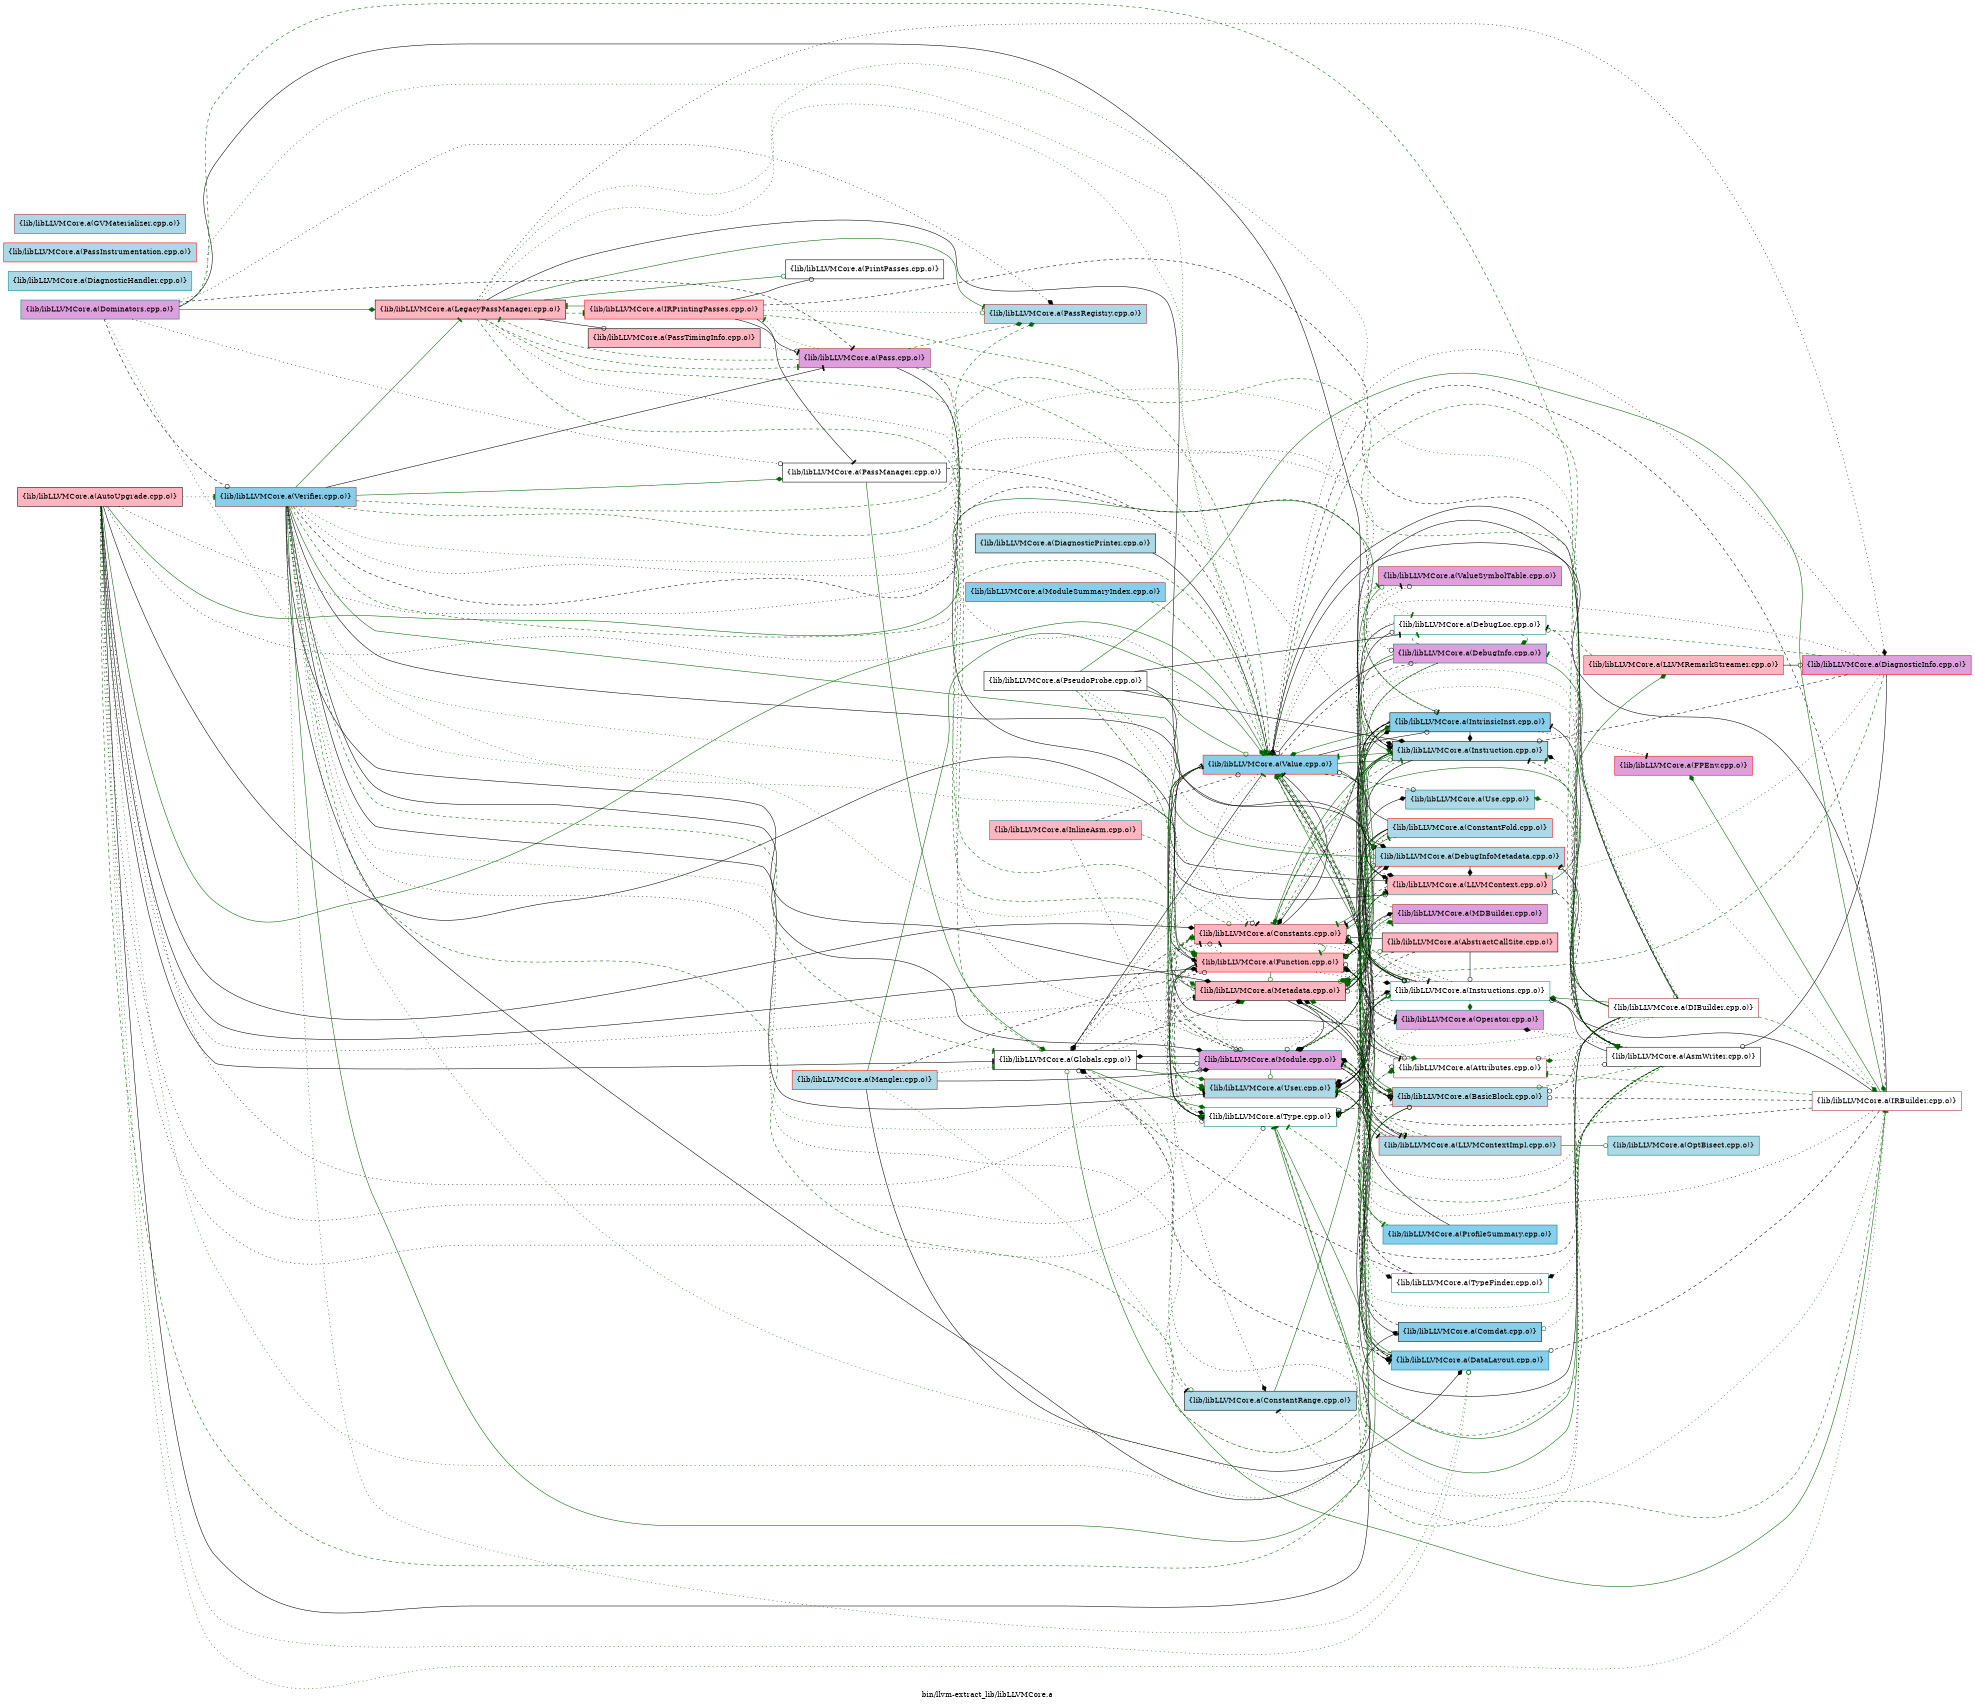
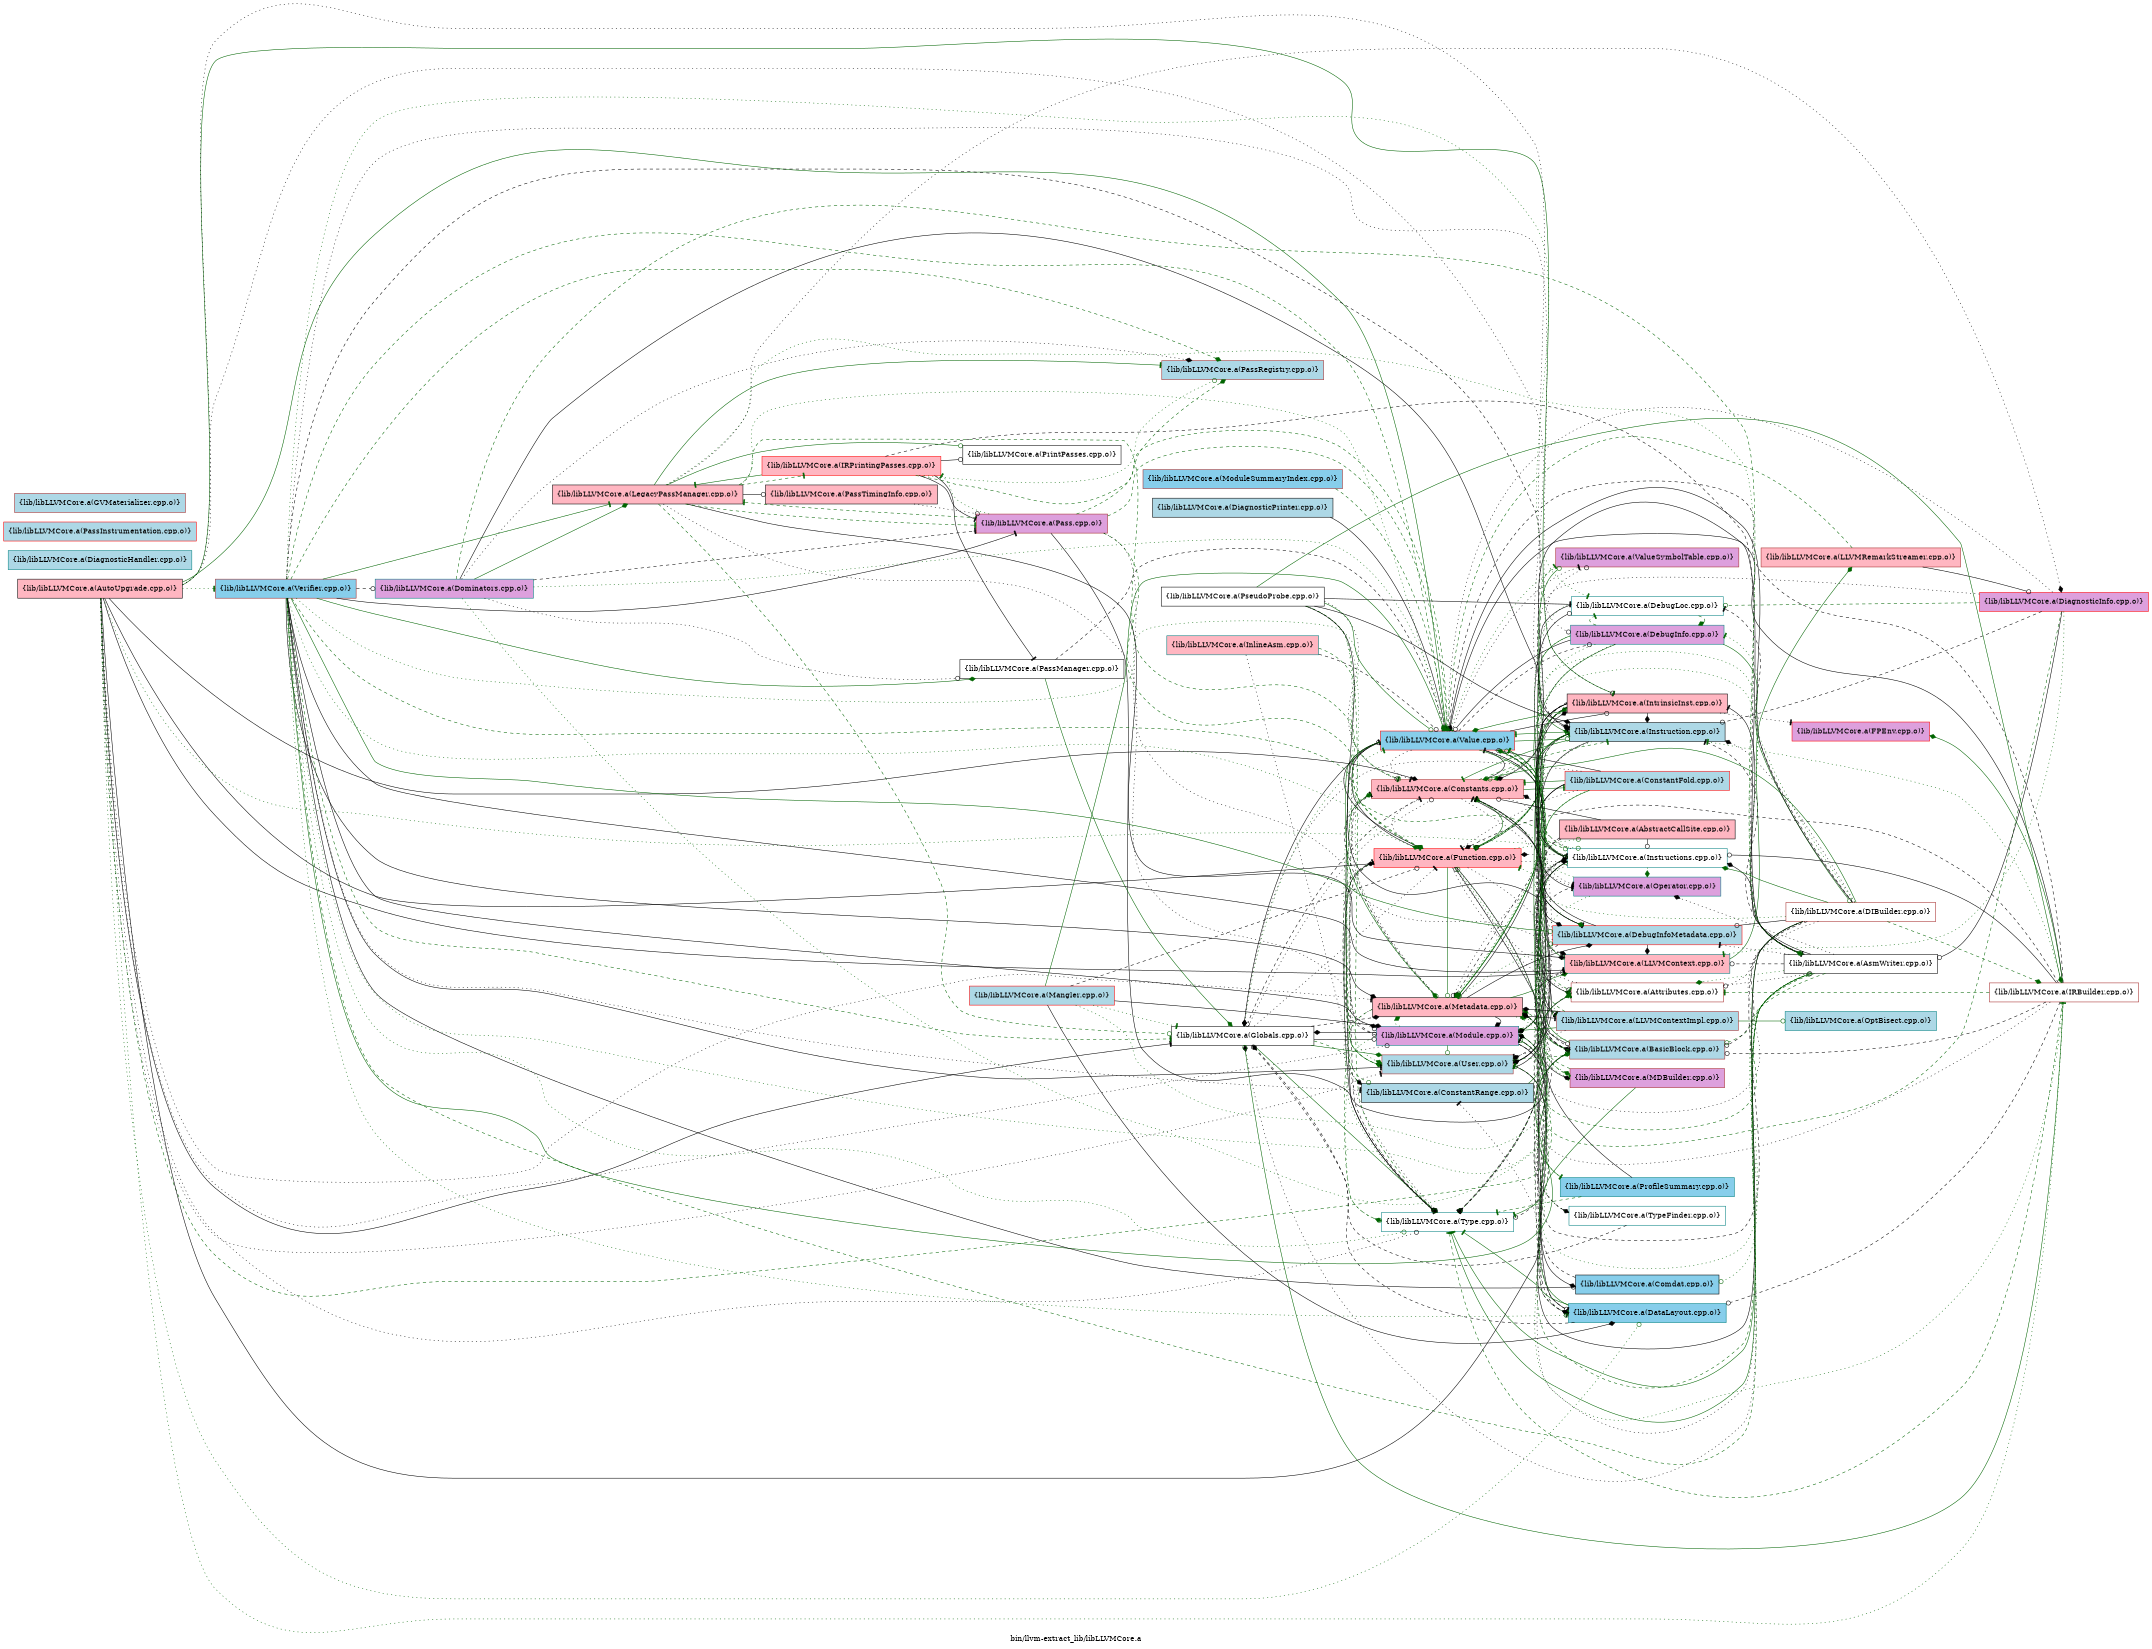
(152, 412) -> (364, 589)
(1470, 722) -> (1647, 704)
(1470, 800) -> none
(1177, 1005) -> (1346, 938)
(1581, 1220) -> none
